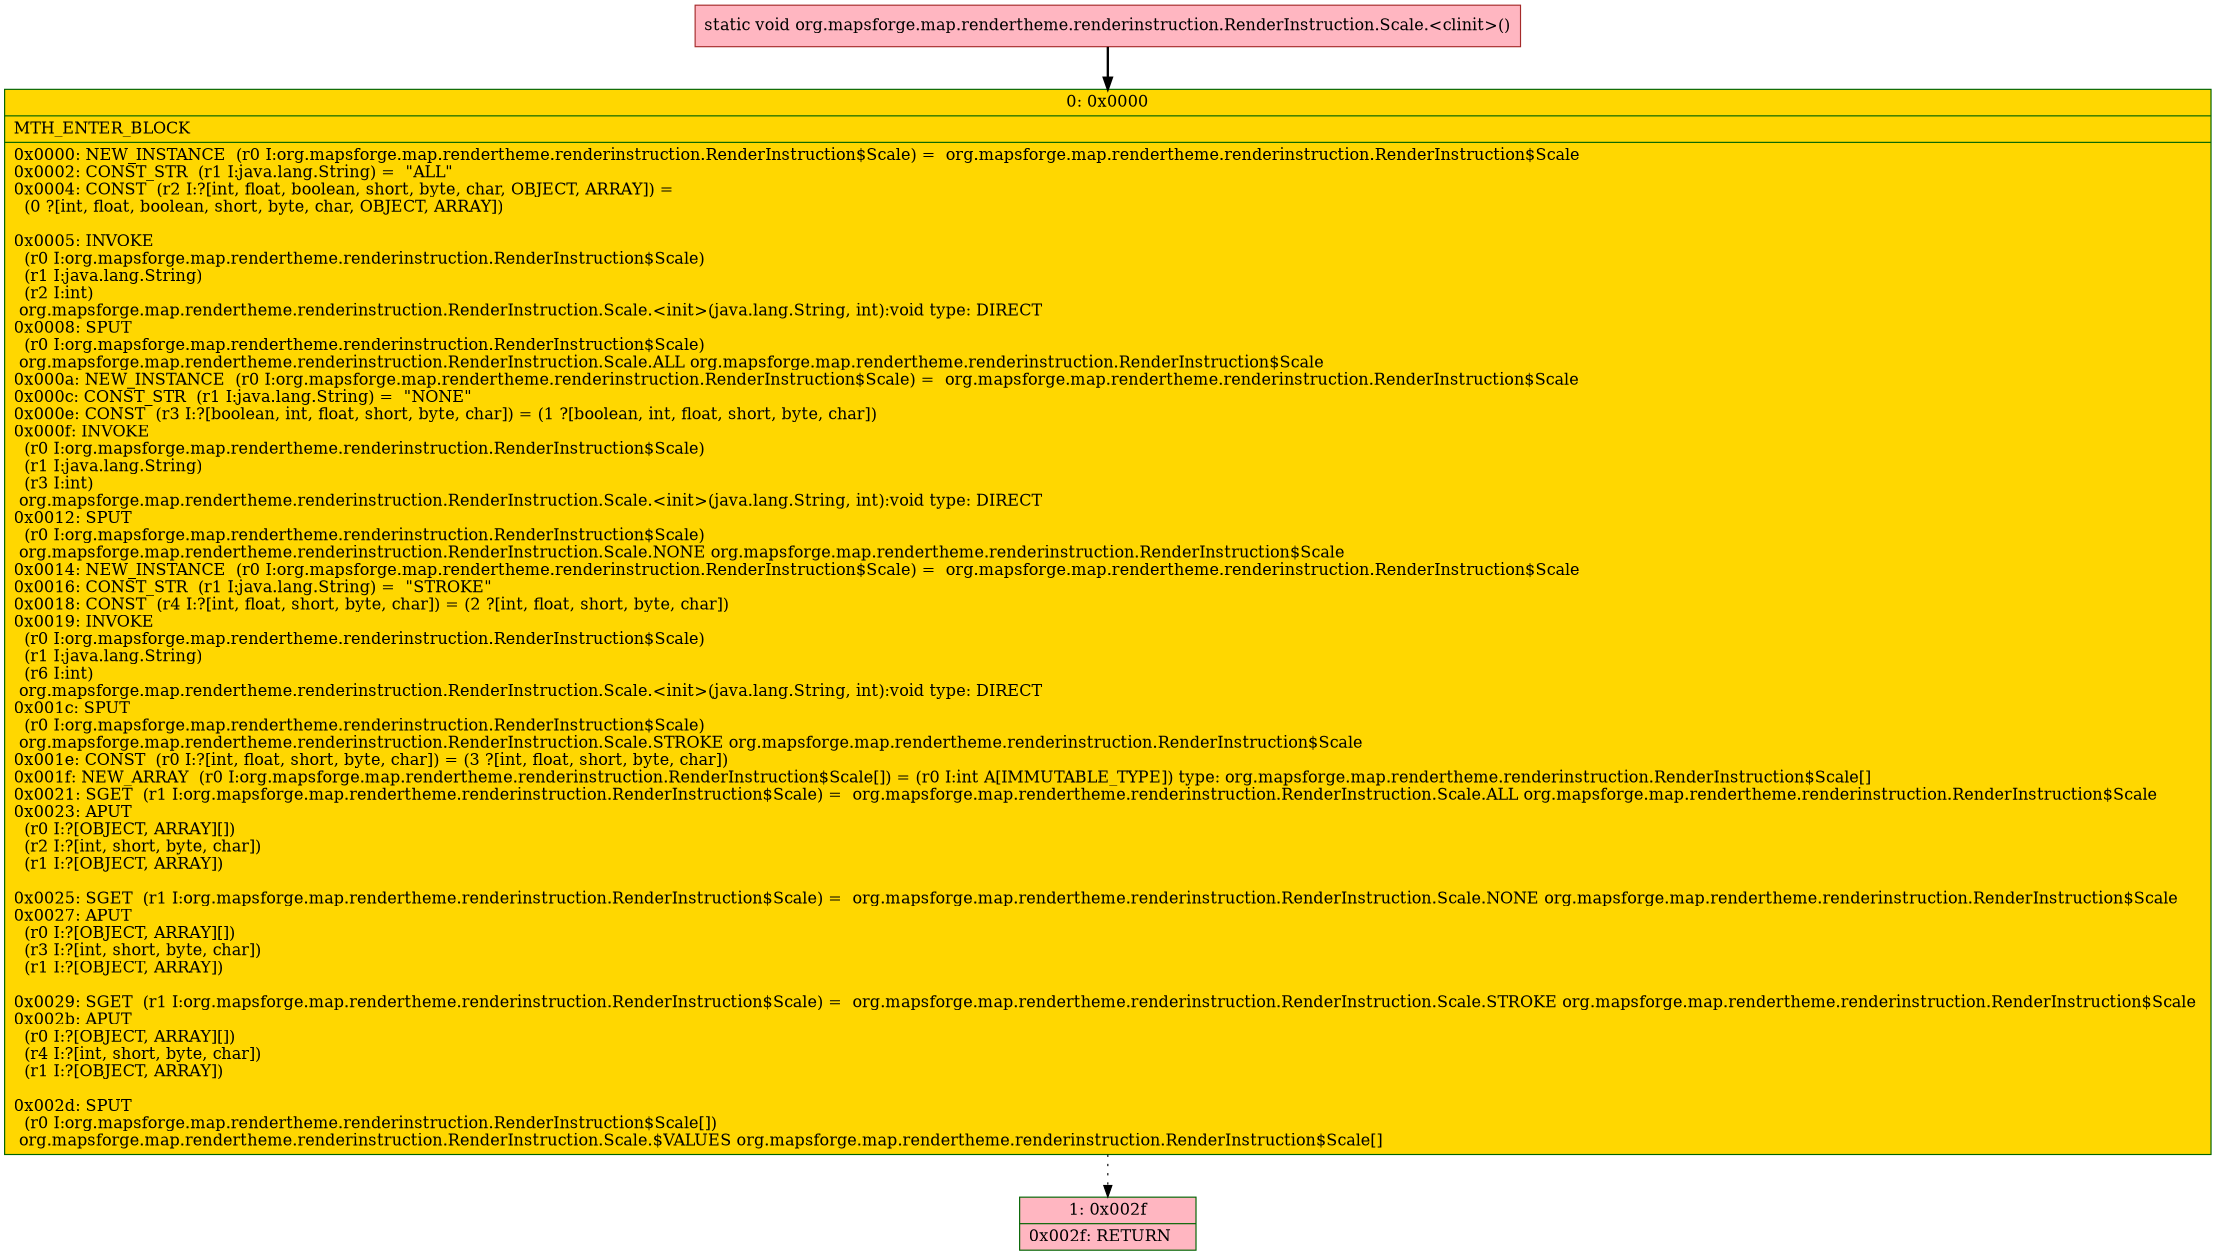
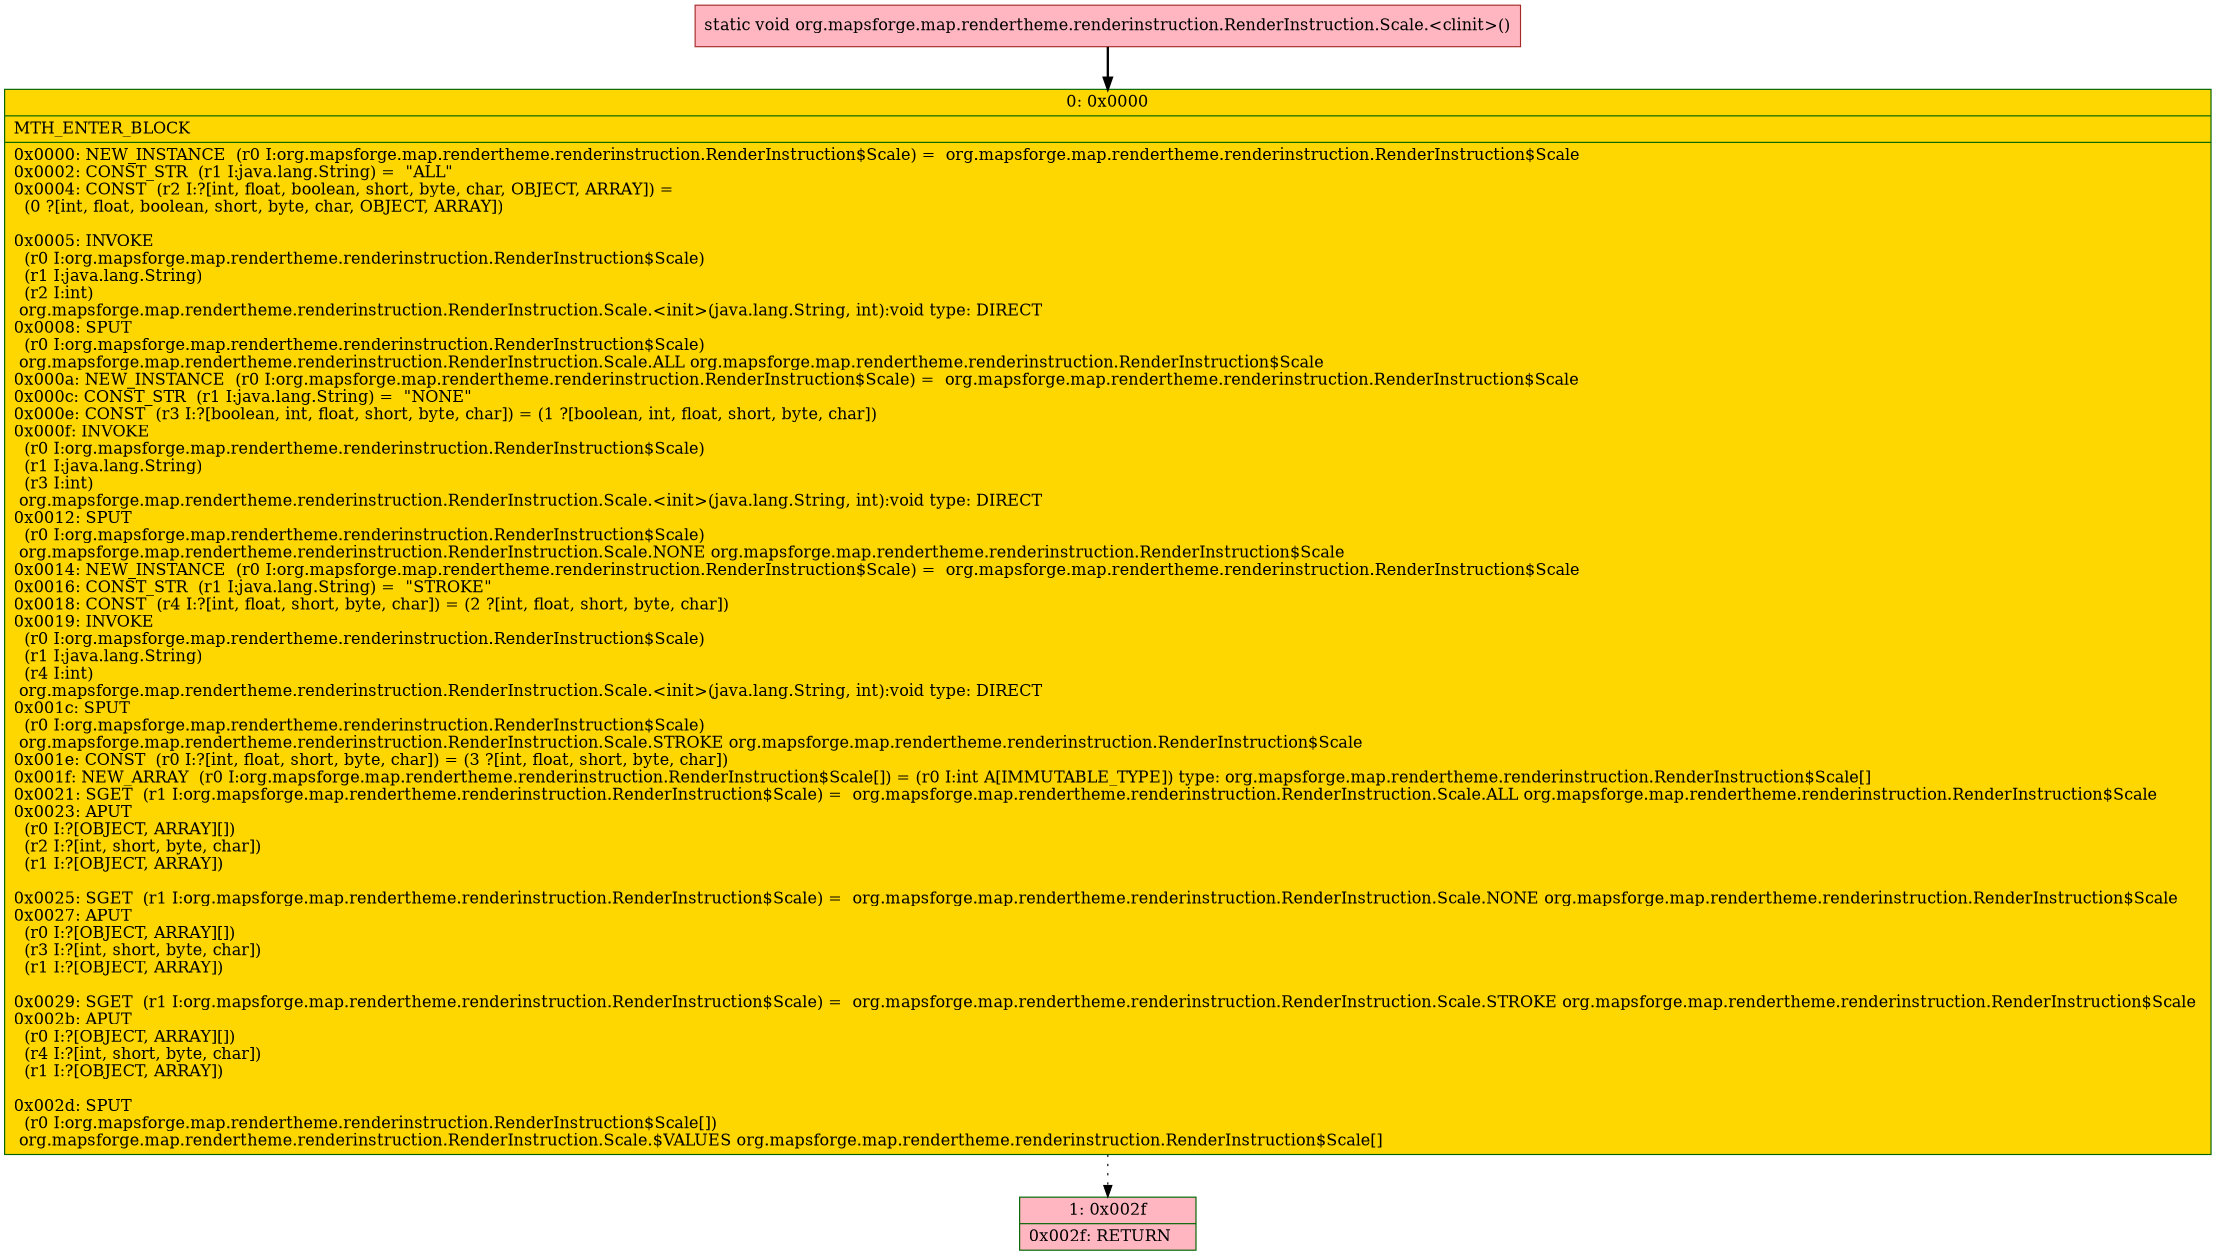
(54, 674) -> (54, 674)
